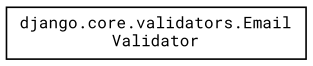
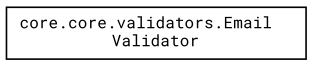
(156, 33) -> (156, 33)
